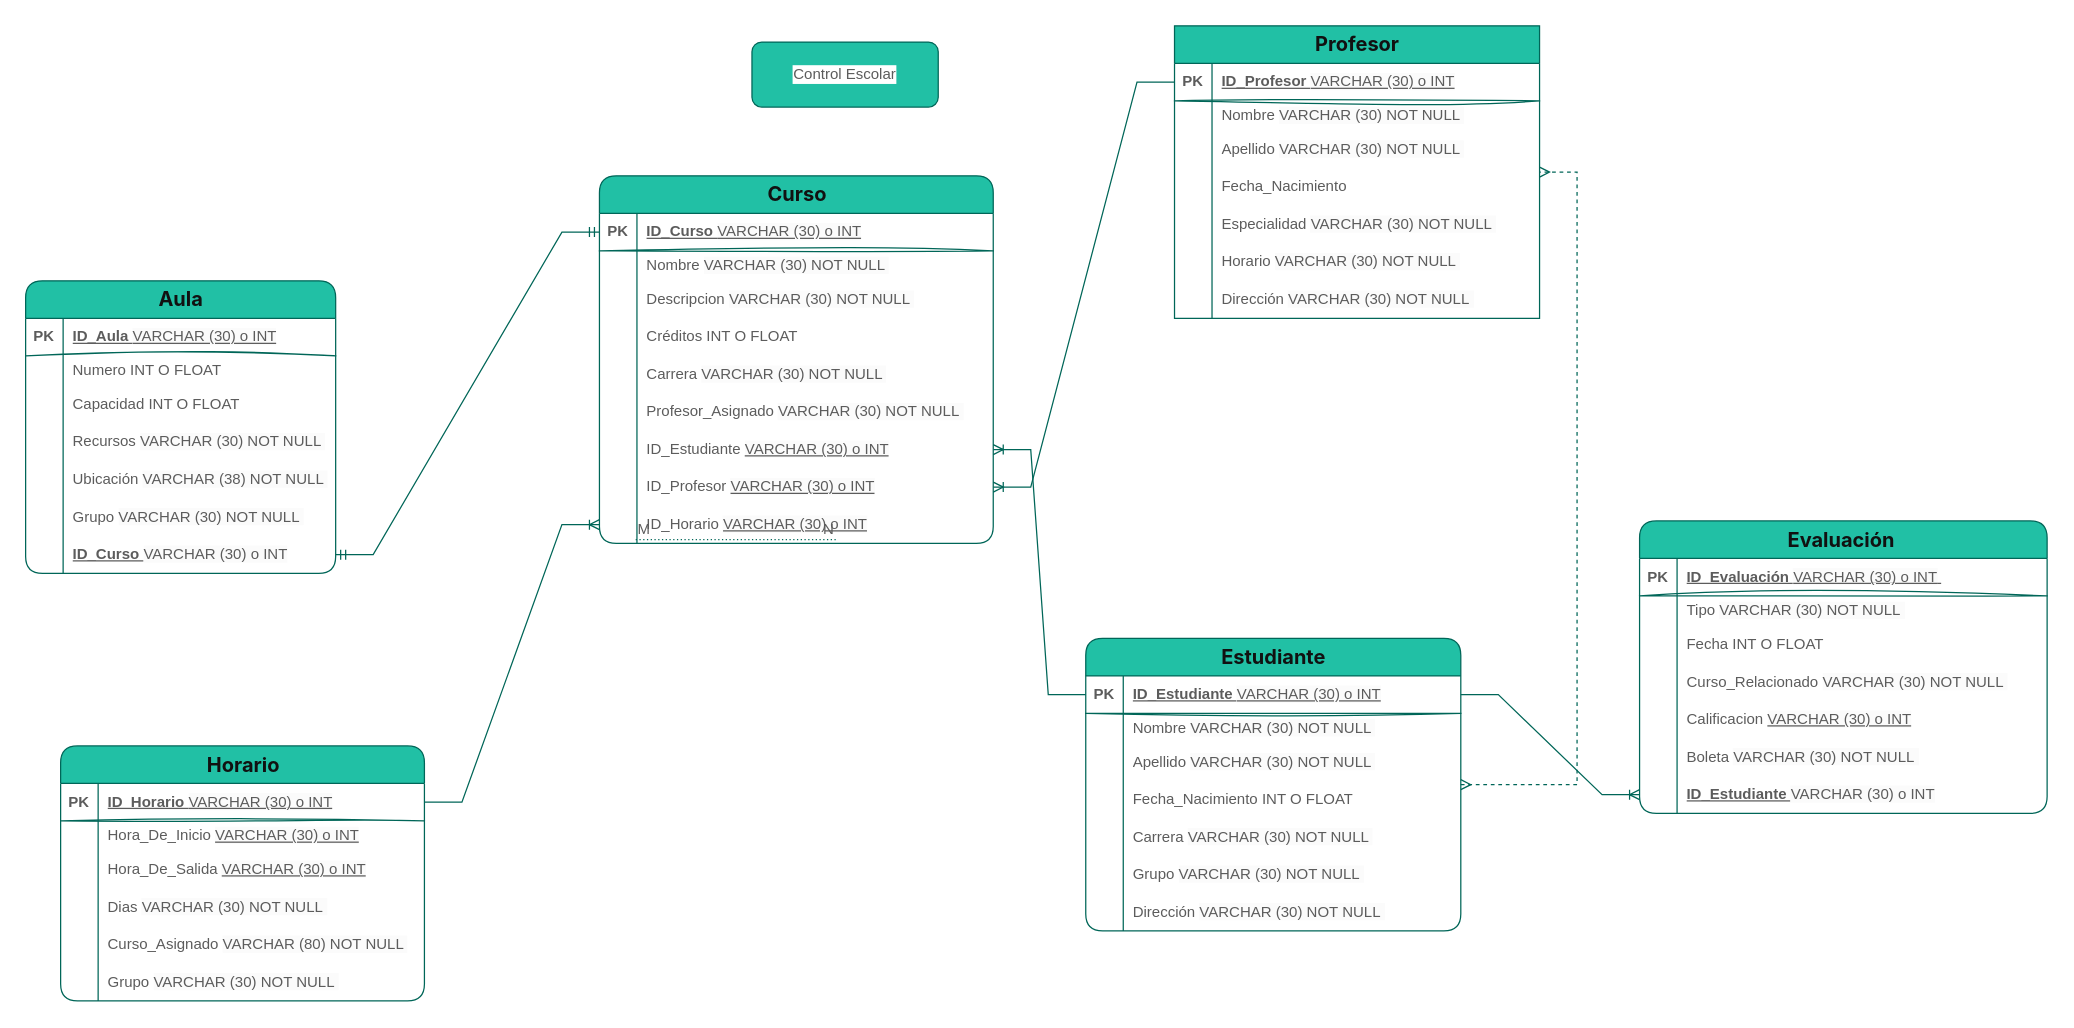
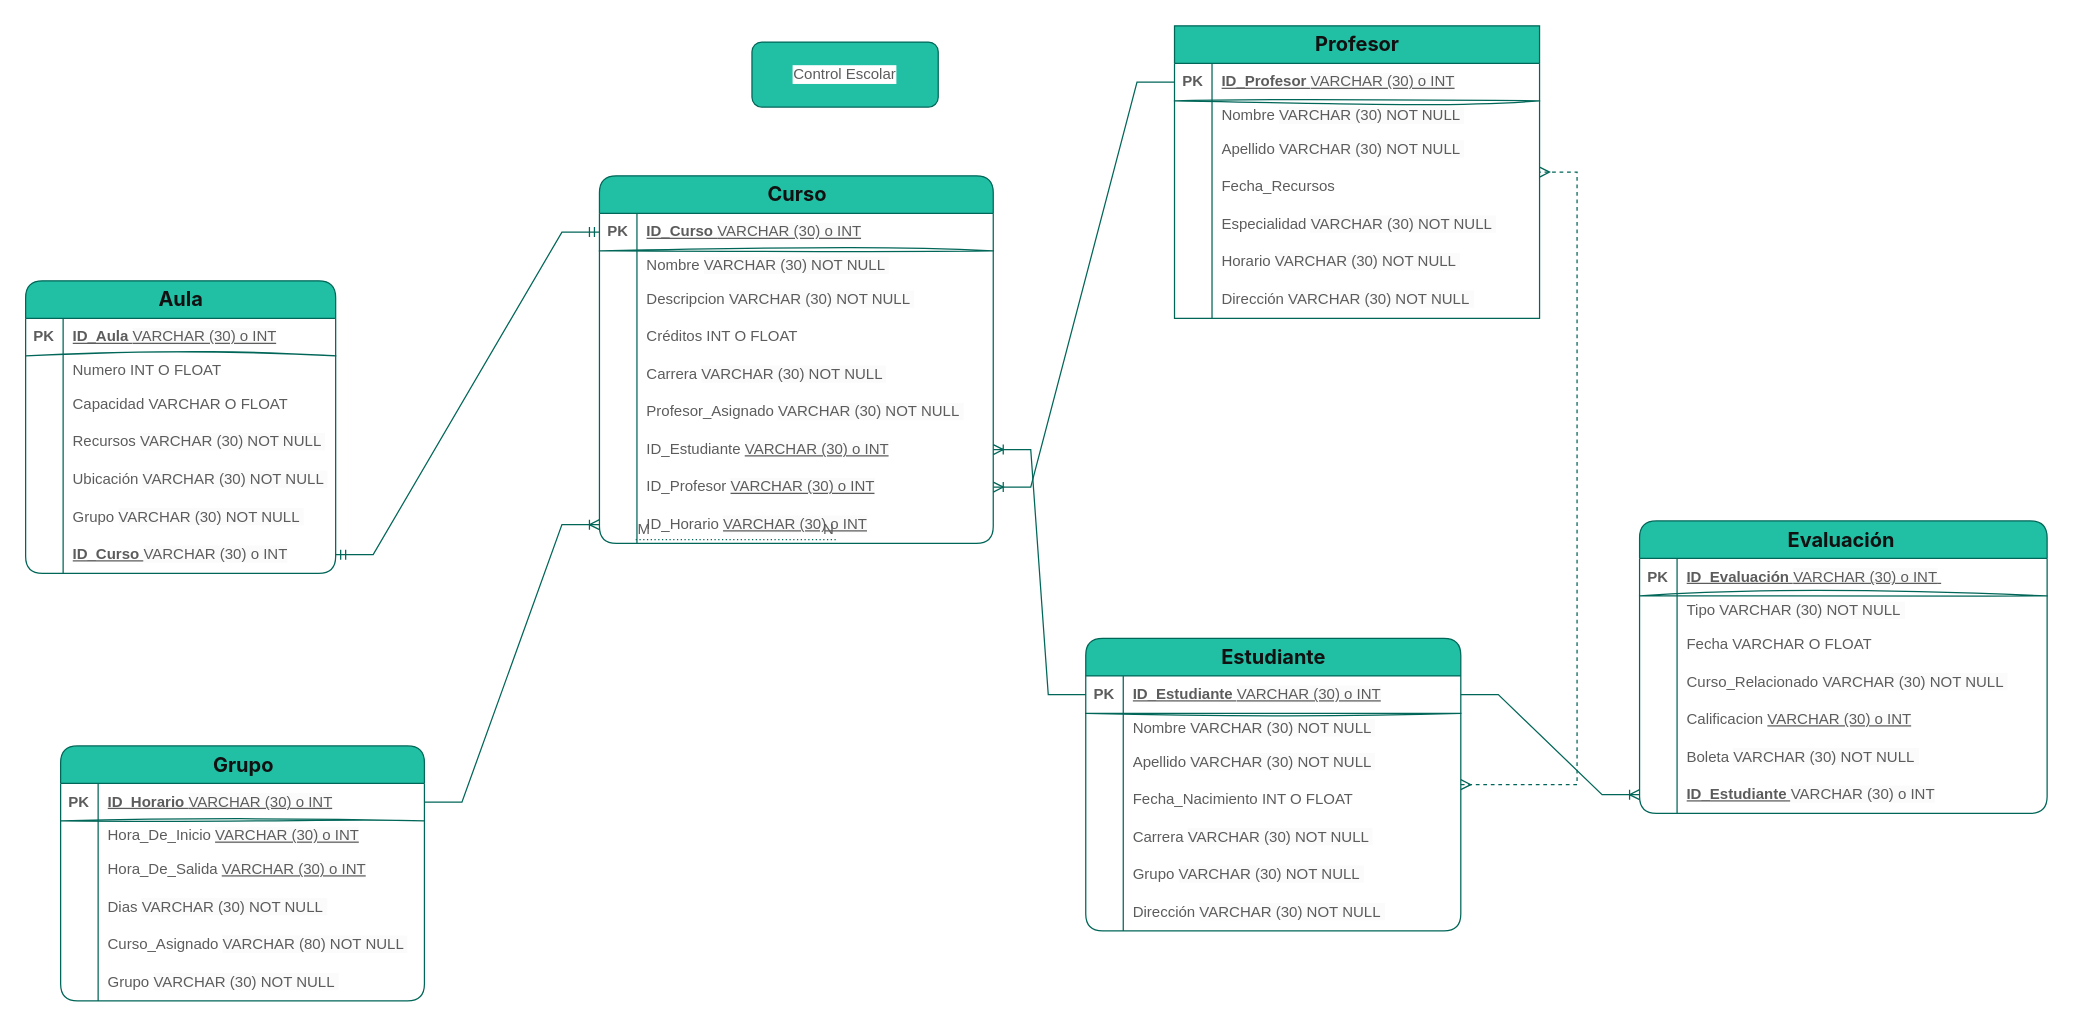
(1285, 187) -> (1281, 187)
(154, 404) -> (170, 404)
(194, 479) -> (194, 479)
(1752, 644) -> (1769, 644)
(244, 764) -> (244, 764)
